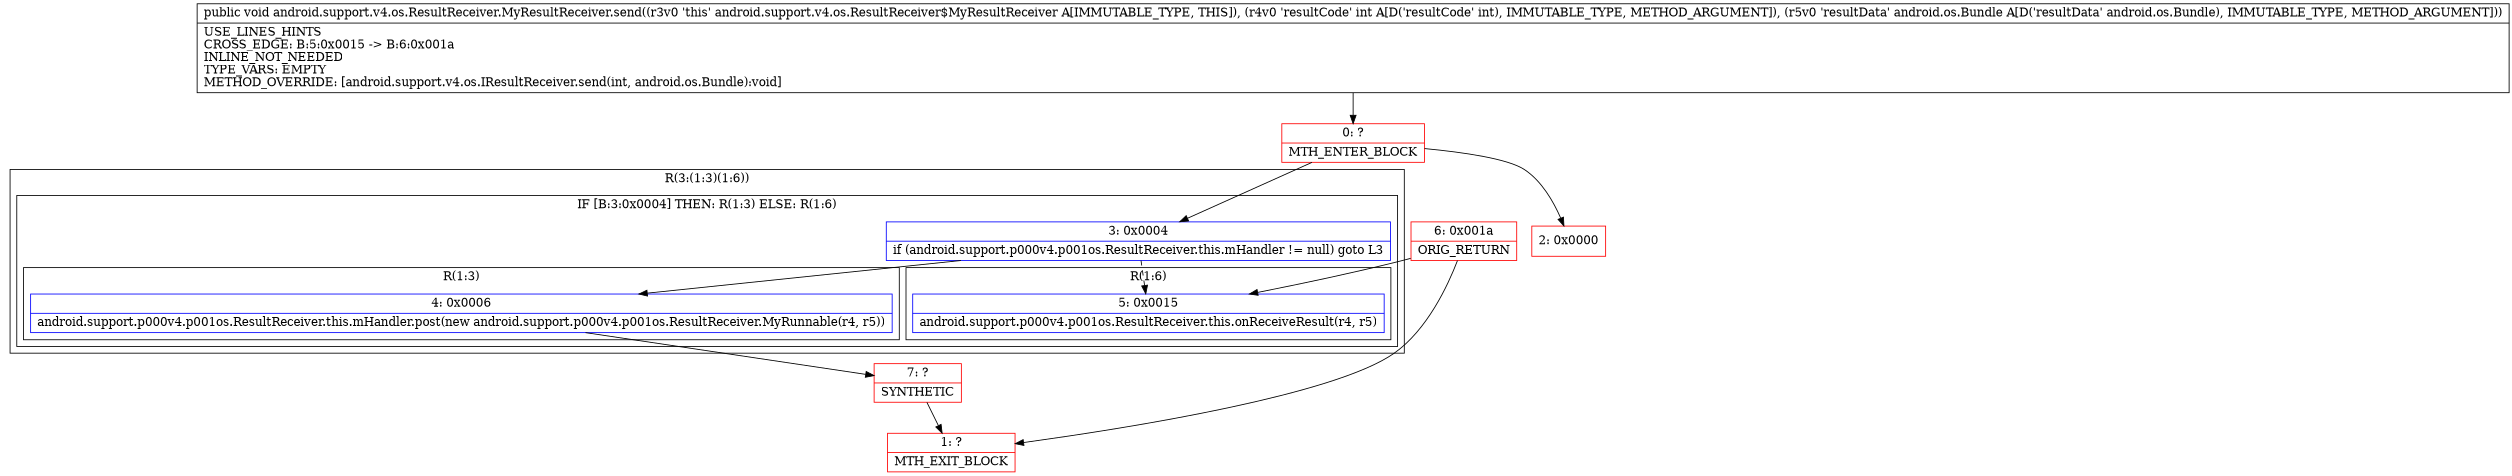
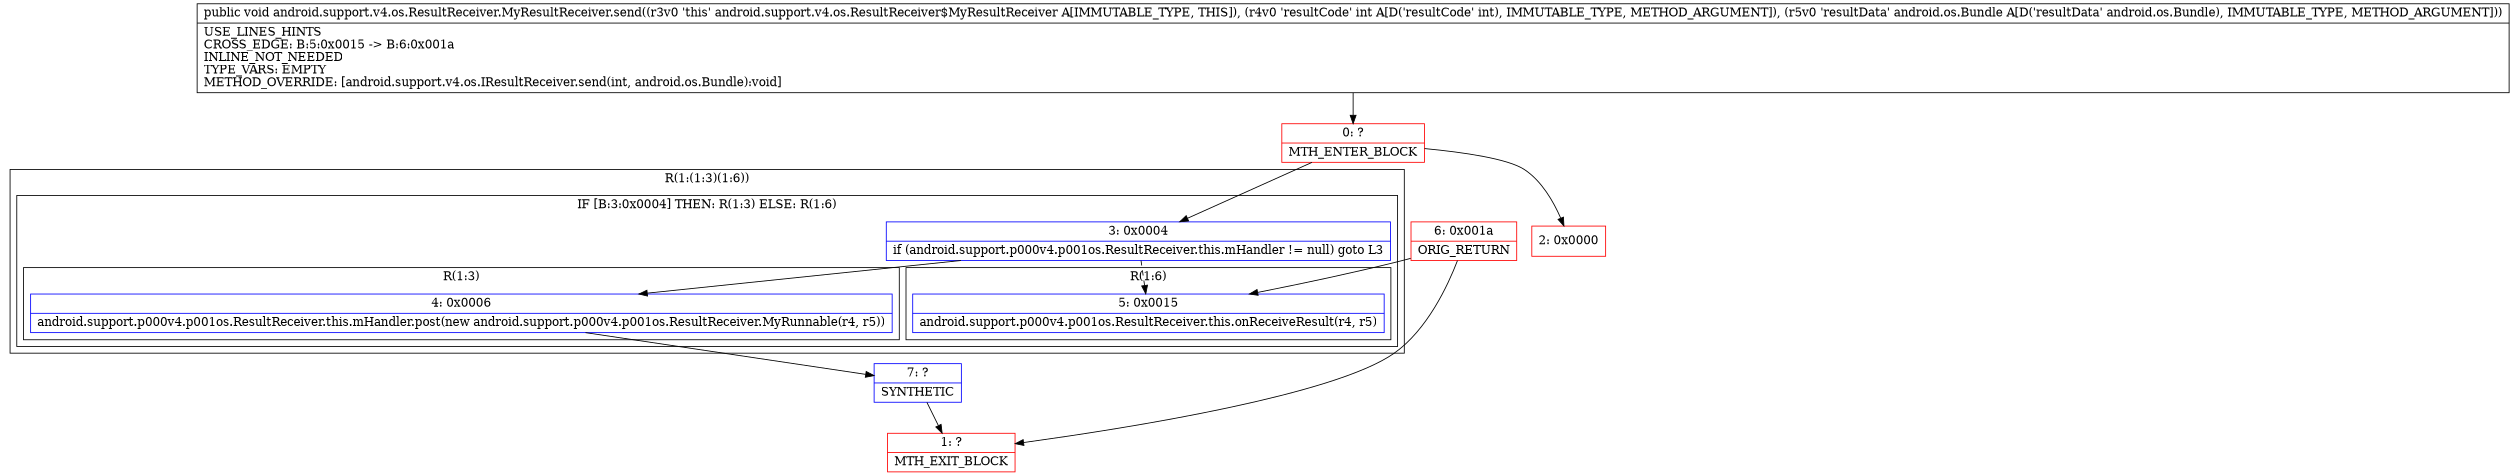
(707, 179) -> (707, 179)
(918, 383) -> (918, 383)
